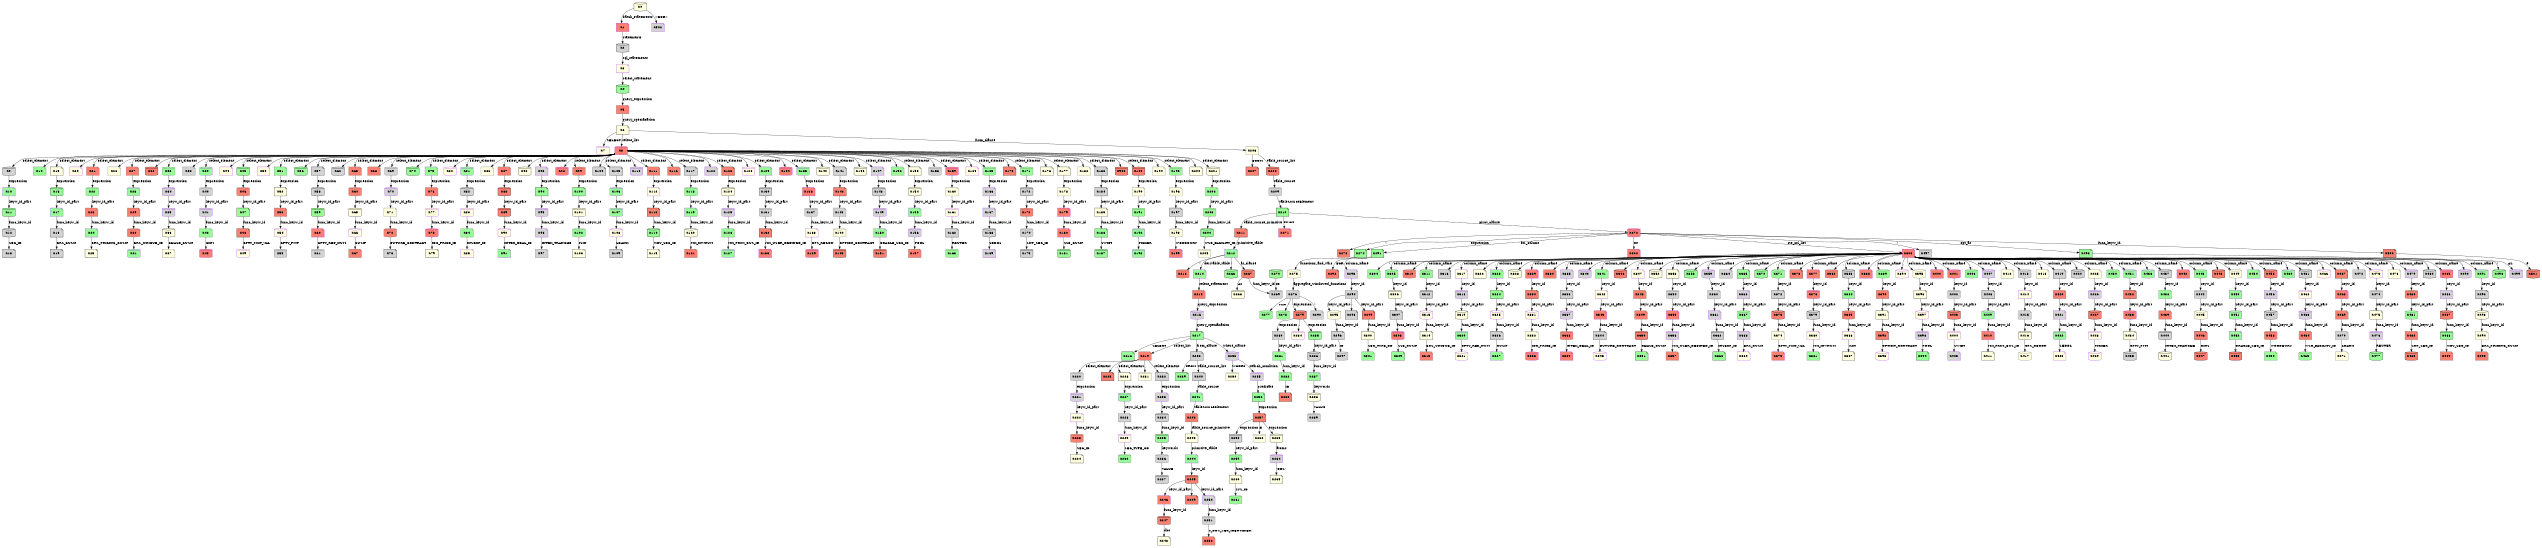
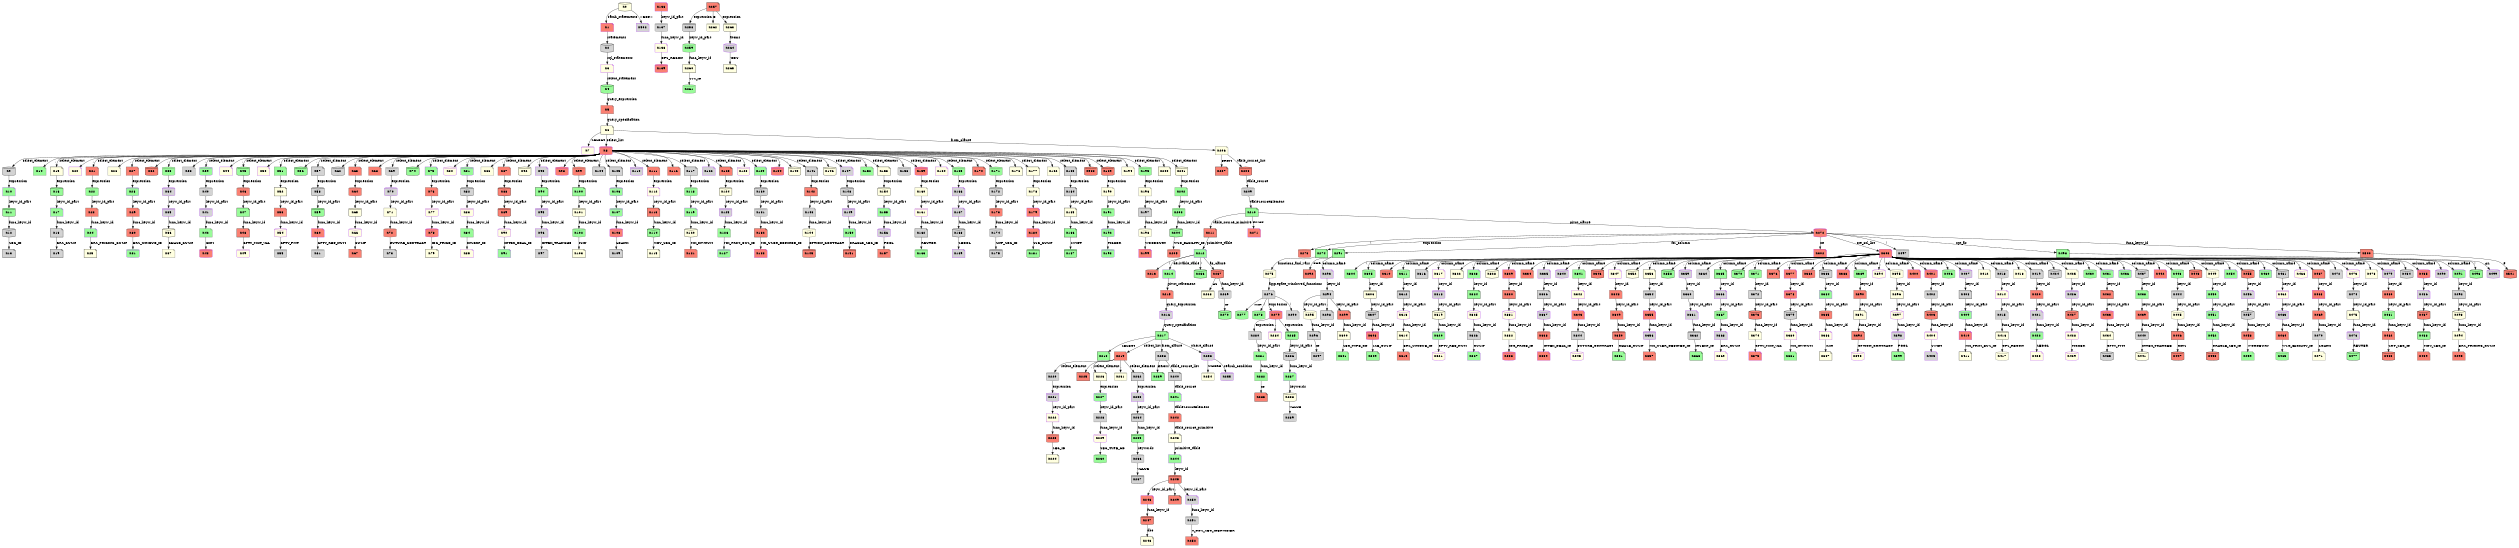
(803, 171) -> none
(616, 233) -> (616, 233)
(1204, 253) -> (1174, 253)
(1276, 283) -> (1225, 304)
(1214, 284) -> (1182, 284)
(1300, 315) -> (1276, 315)
(1396, 315) -> (1372, 315)
(1258, 397) -> none
